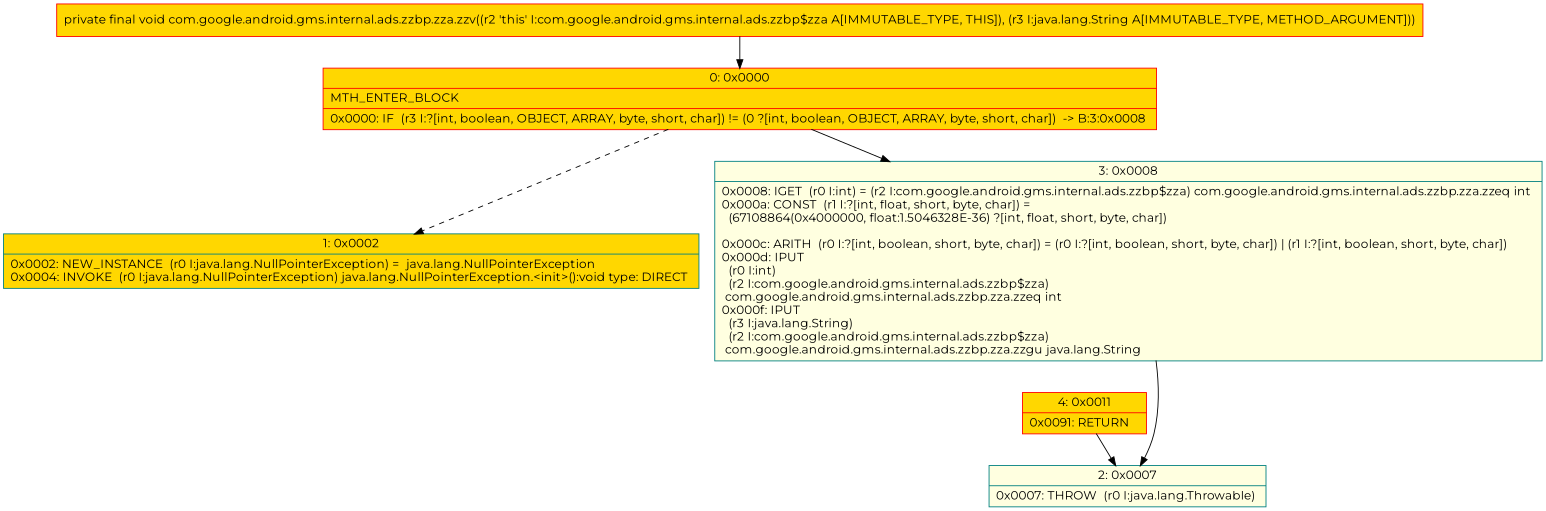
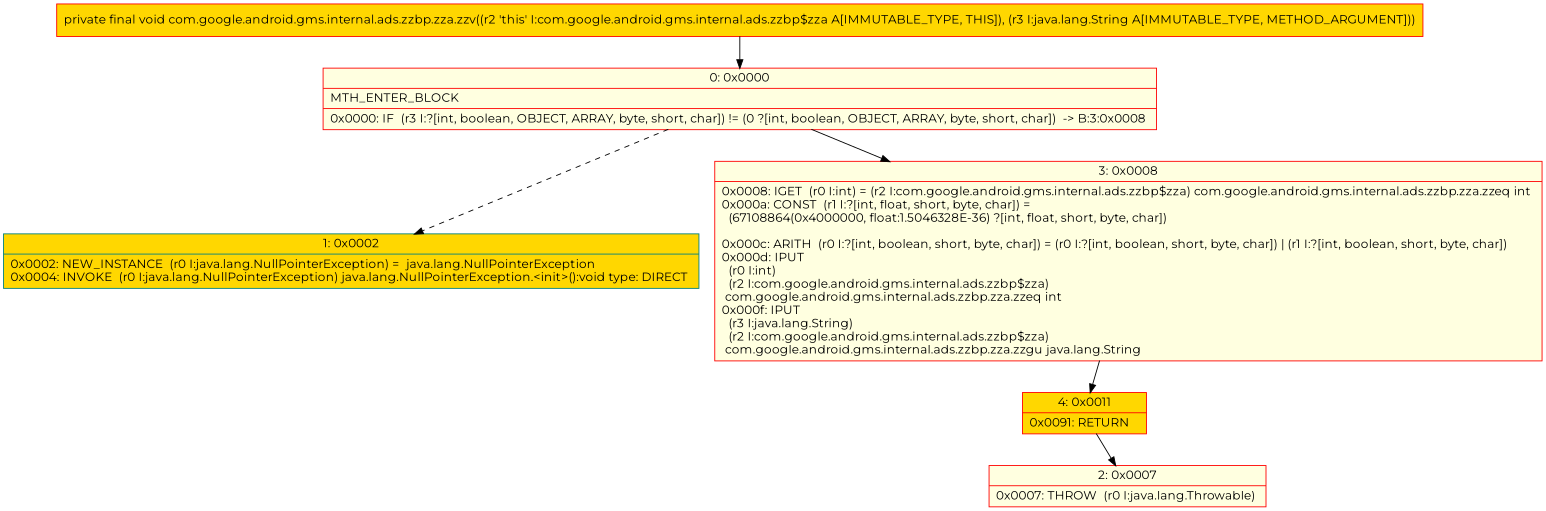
(740, 99) -> (740, 99)
(1128, 261) -> (1128, 261)
(1158, 410) -> (1096, 373)
(1128, 486) -> (1128, 486)
